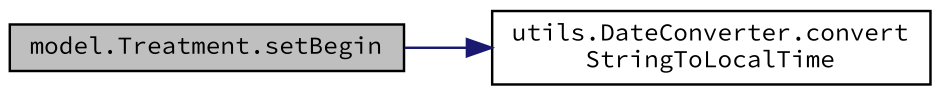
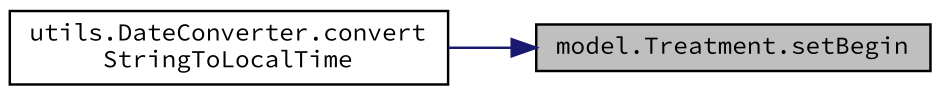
(435, 48) -> (480, 48)
